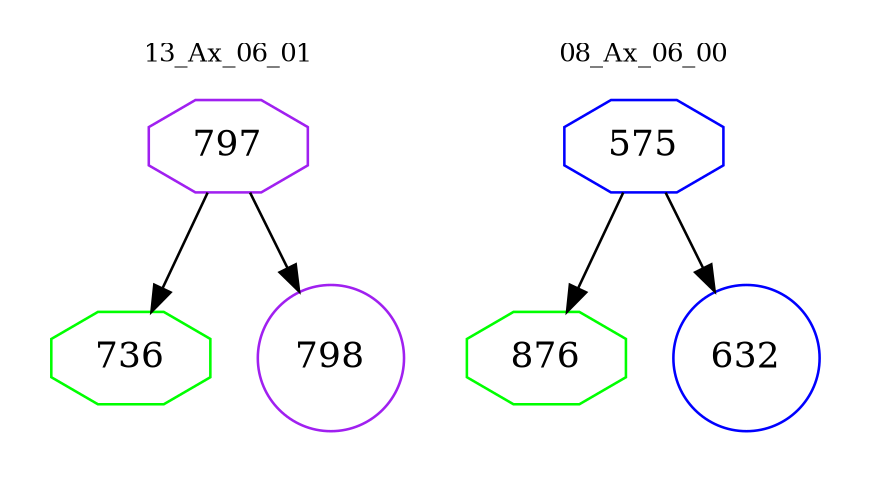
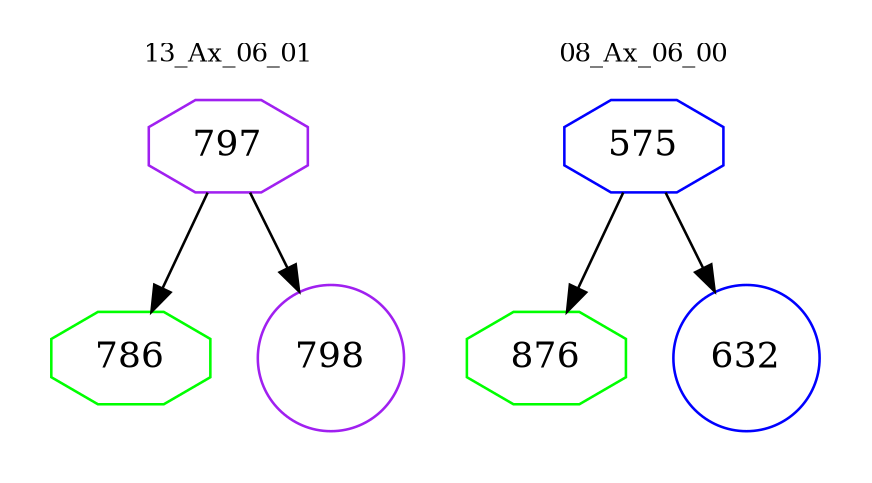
(131, 358) -> (131, 358)
